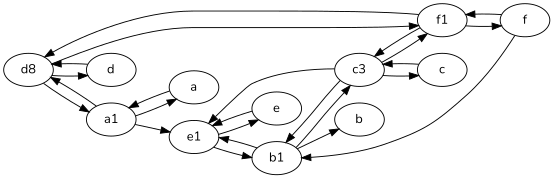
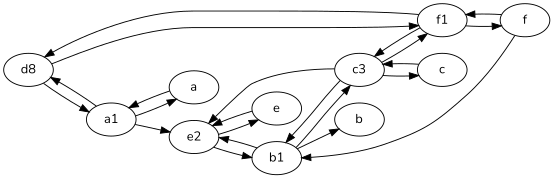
(111, 70) -> none
(194, 137) -> (194, 137)
